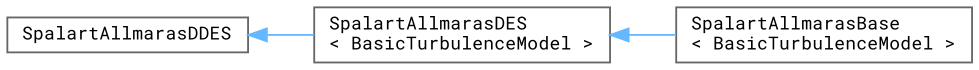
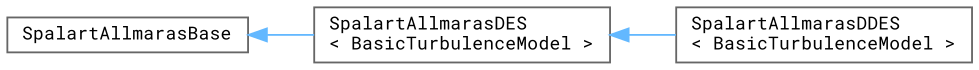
(128, 35) -> (128, 35)
(824, 35) -> (824, 35)
